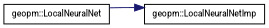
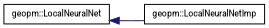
(122, 8) -> (132, 21)
